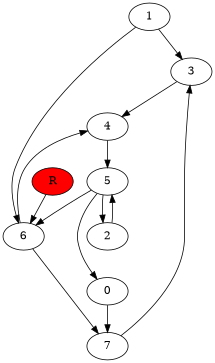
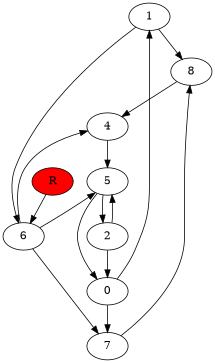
(191, 72) -> (191, 72)
none -> (149, 162)
(67, 205) -> (65, 213)
none -> (108, 260)
